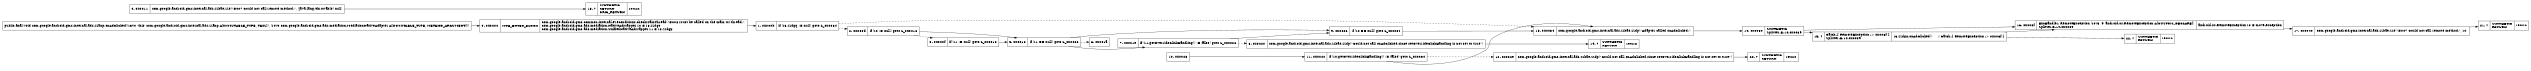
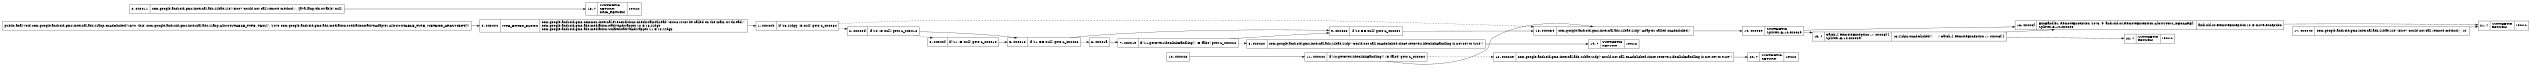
(2287, 29) -> (2380, 24)
(1106, 49) -> (1113, 42)
